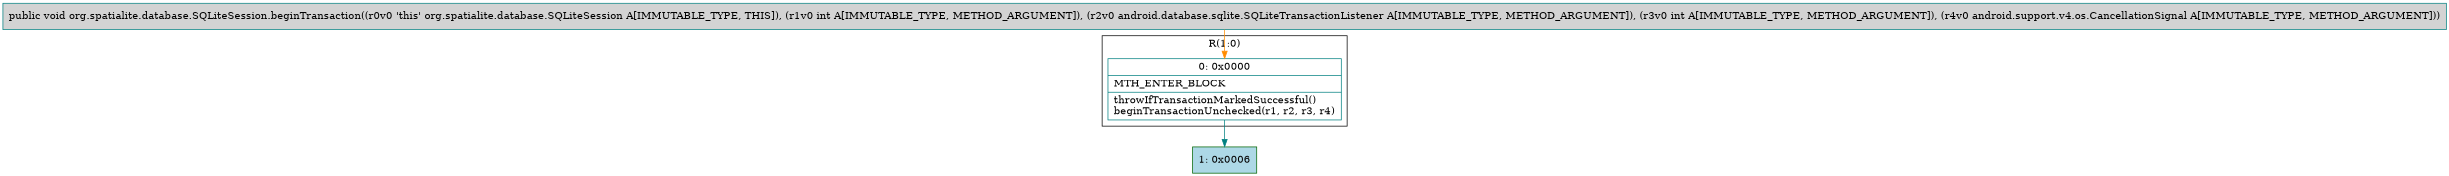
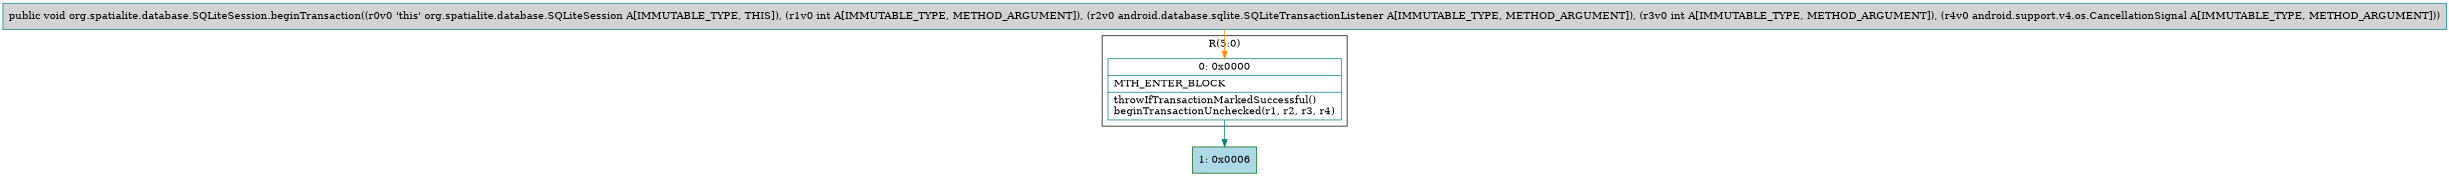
(1225, 44) -> (1225, 44)
